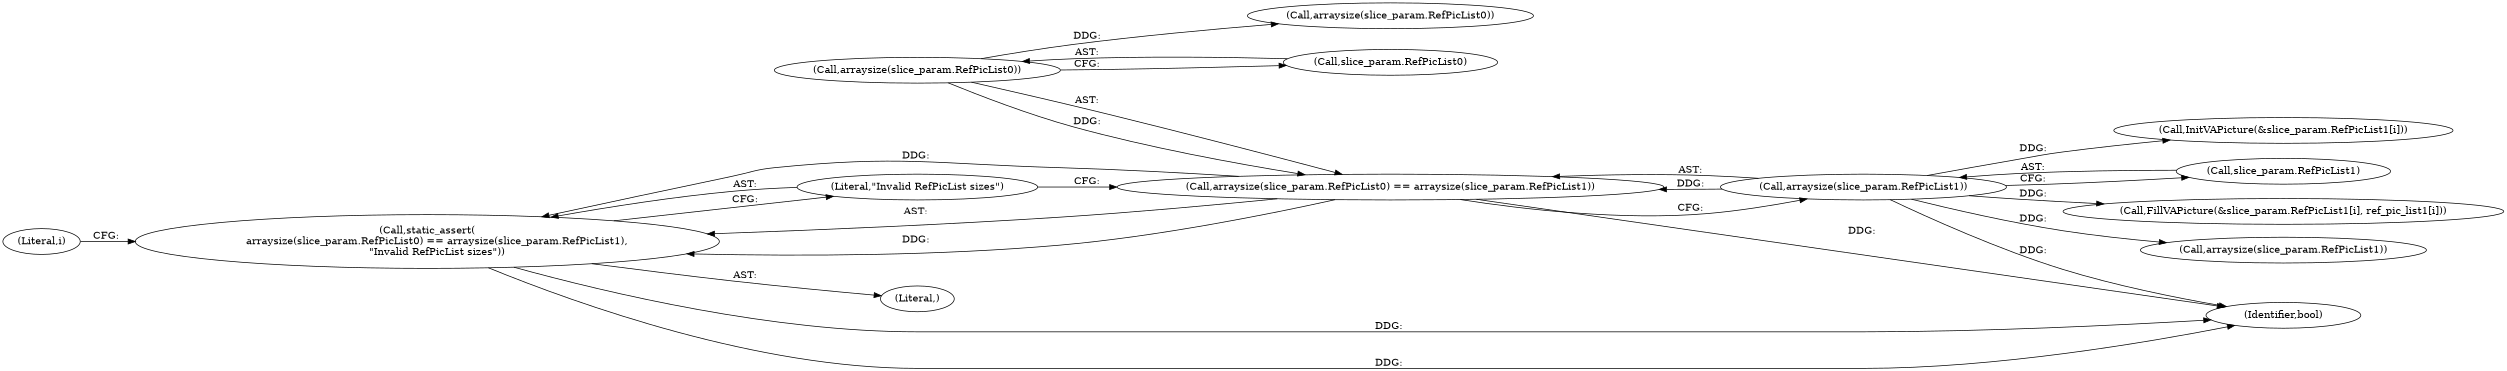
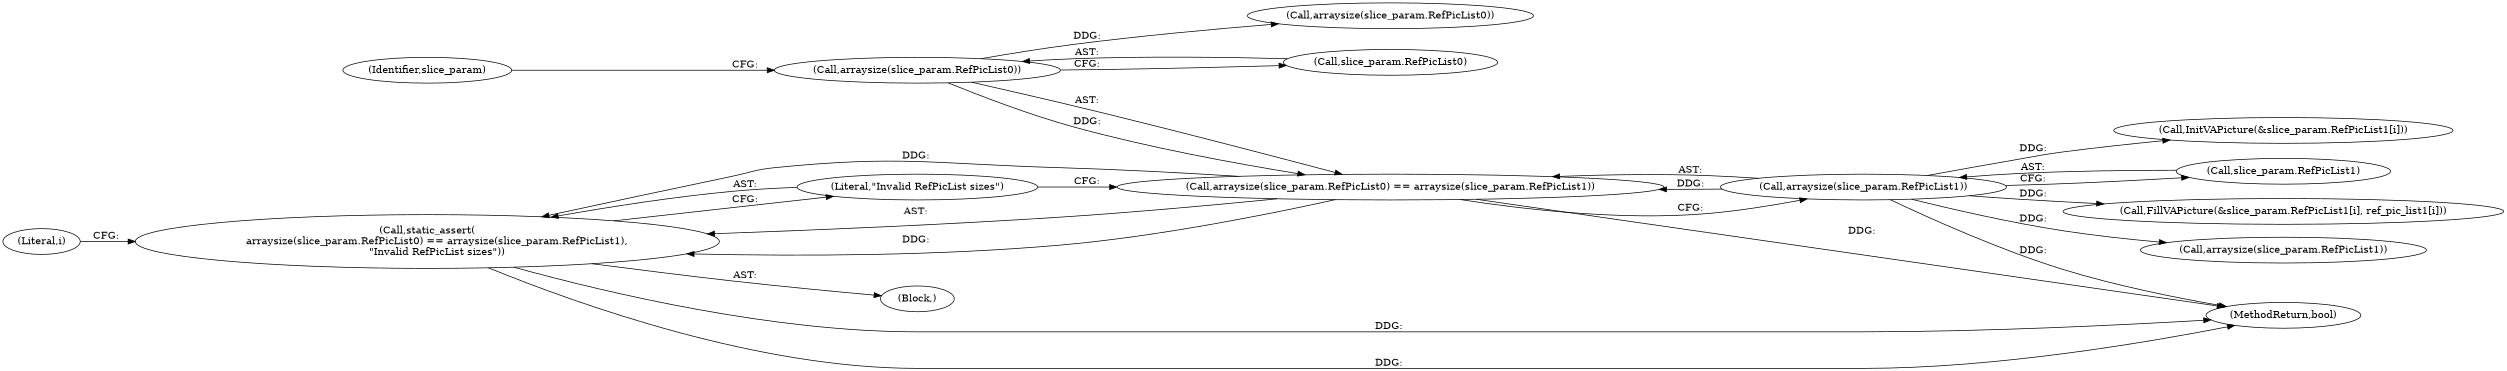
none -> (427, 70)
(917, 299) -> (917, 299)
(2283, 315) -> (2283, 315)
